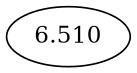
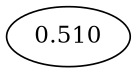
(68, 37) -> (68, 37)
